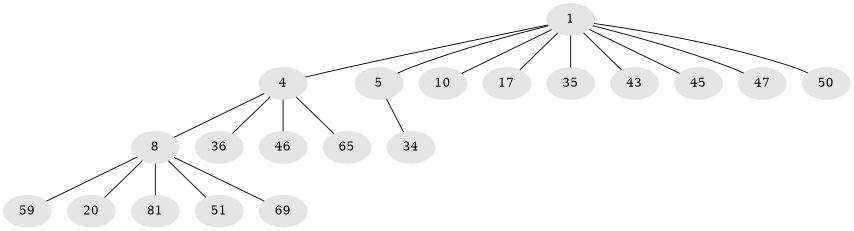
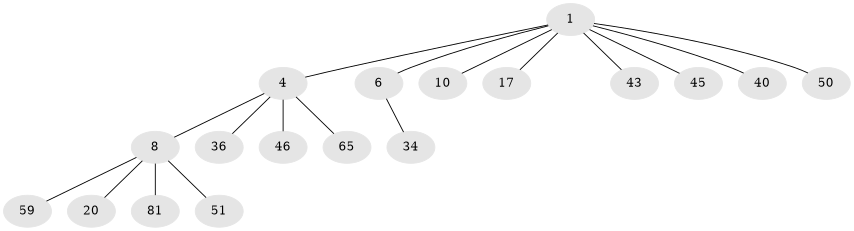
(379, 83) -> (379, 83)
(571, 83) -> none
(762, 83) -> (762, 83)
(283, 211) -> none
